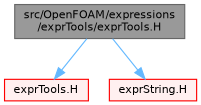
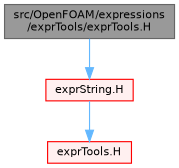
(74, 54) -> (90, 116)
